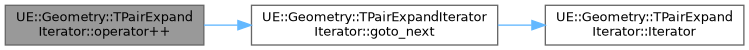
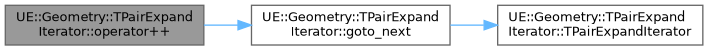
(375, 25) -> (351, 25)
(645, 25) -> (600, 25)
